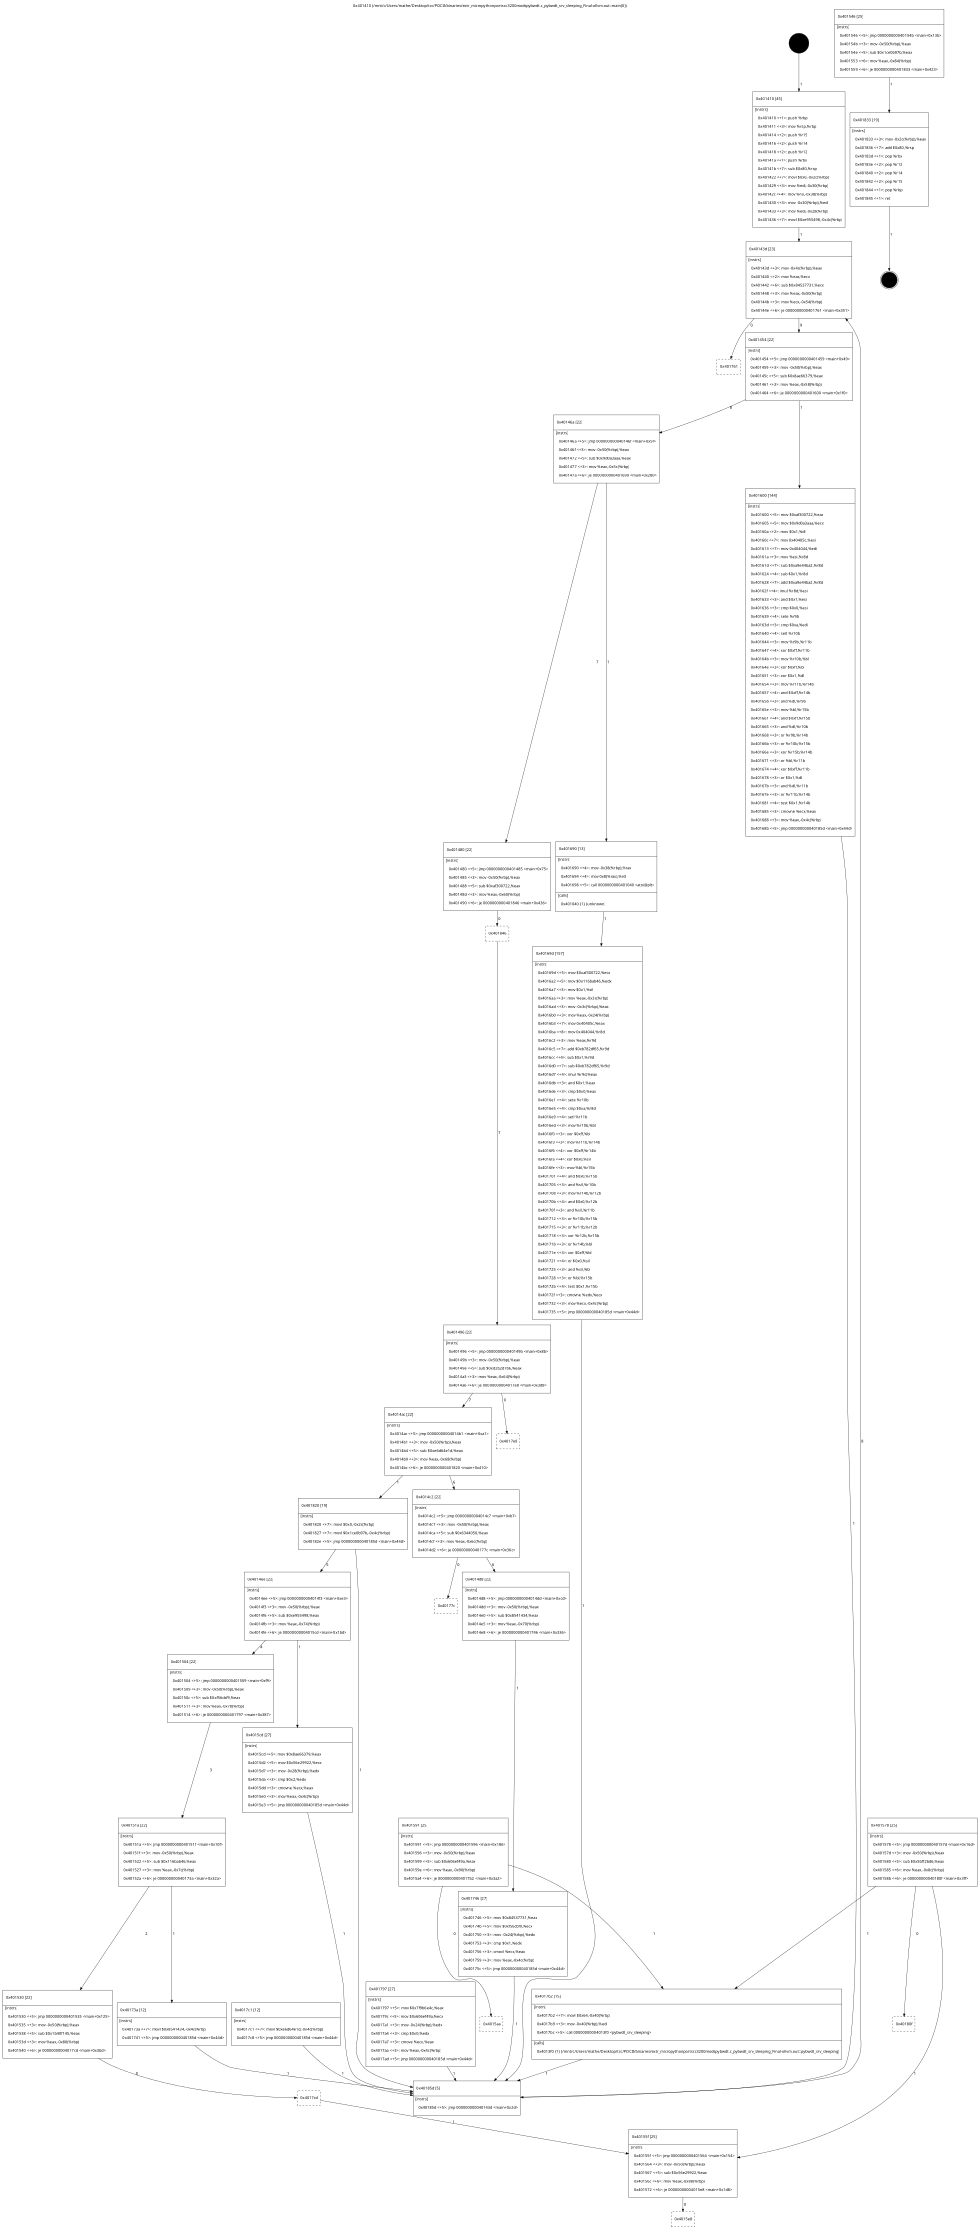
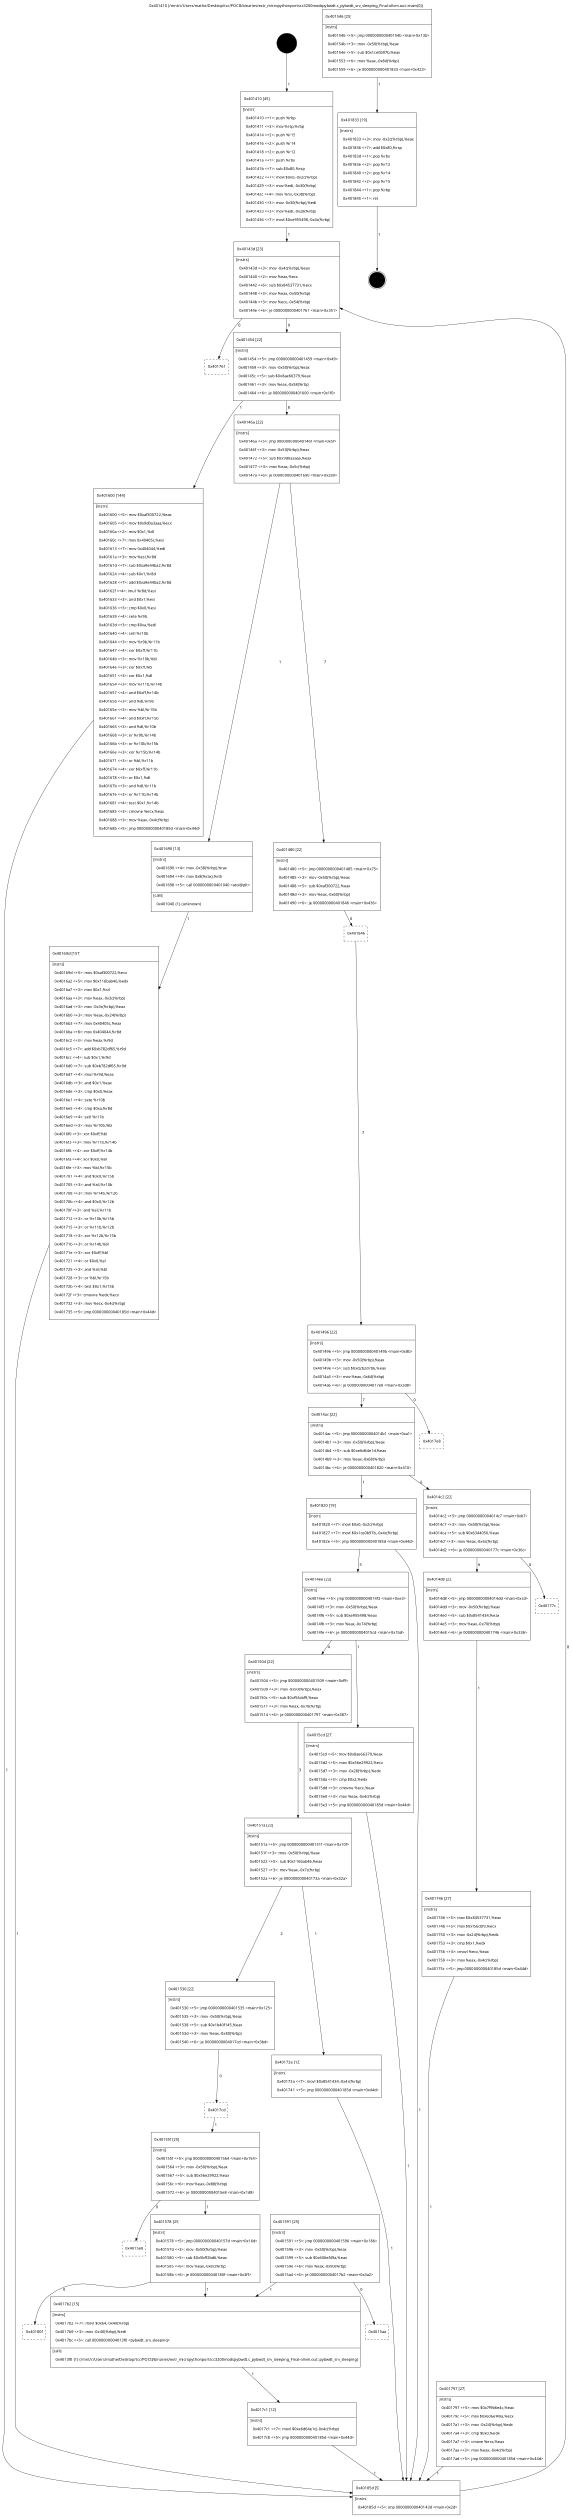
(551, 2070) -> (260, 2384)
(912, 2074) -> (205, 2206)
